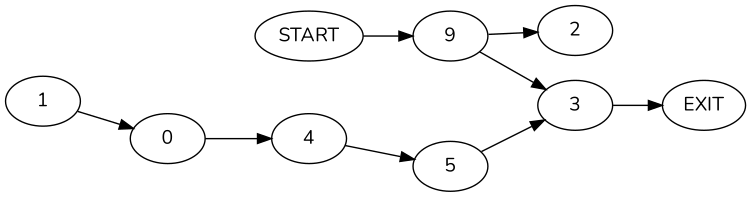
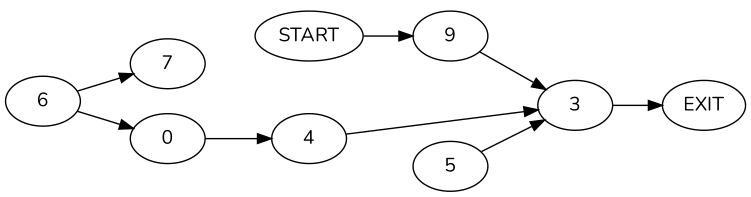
(575, 30) -> none
none -> (168, 64)
(43, 101) -> (43, 101)
(373, 151) -> (435, 123)
